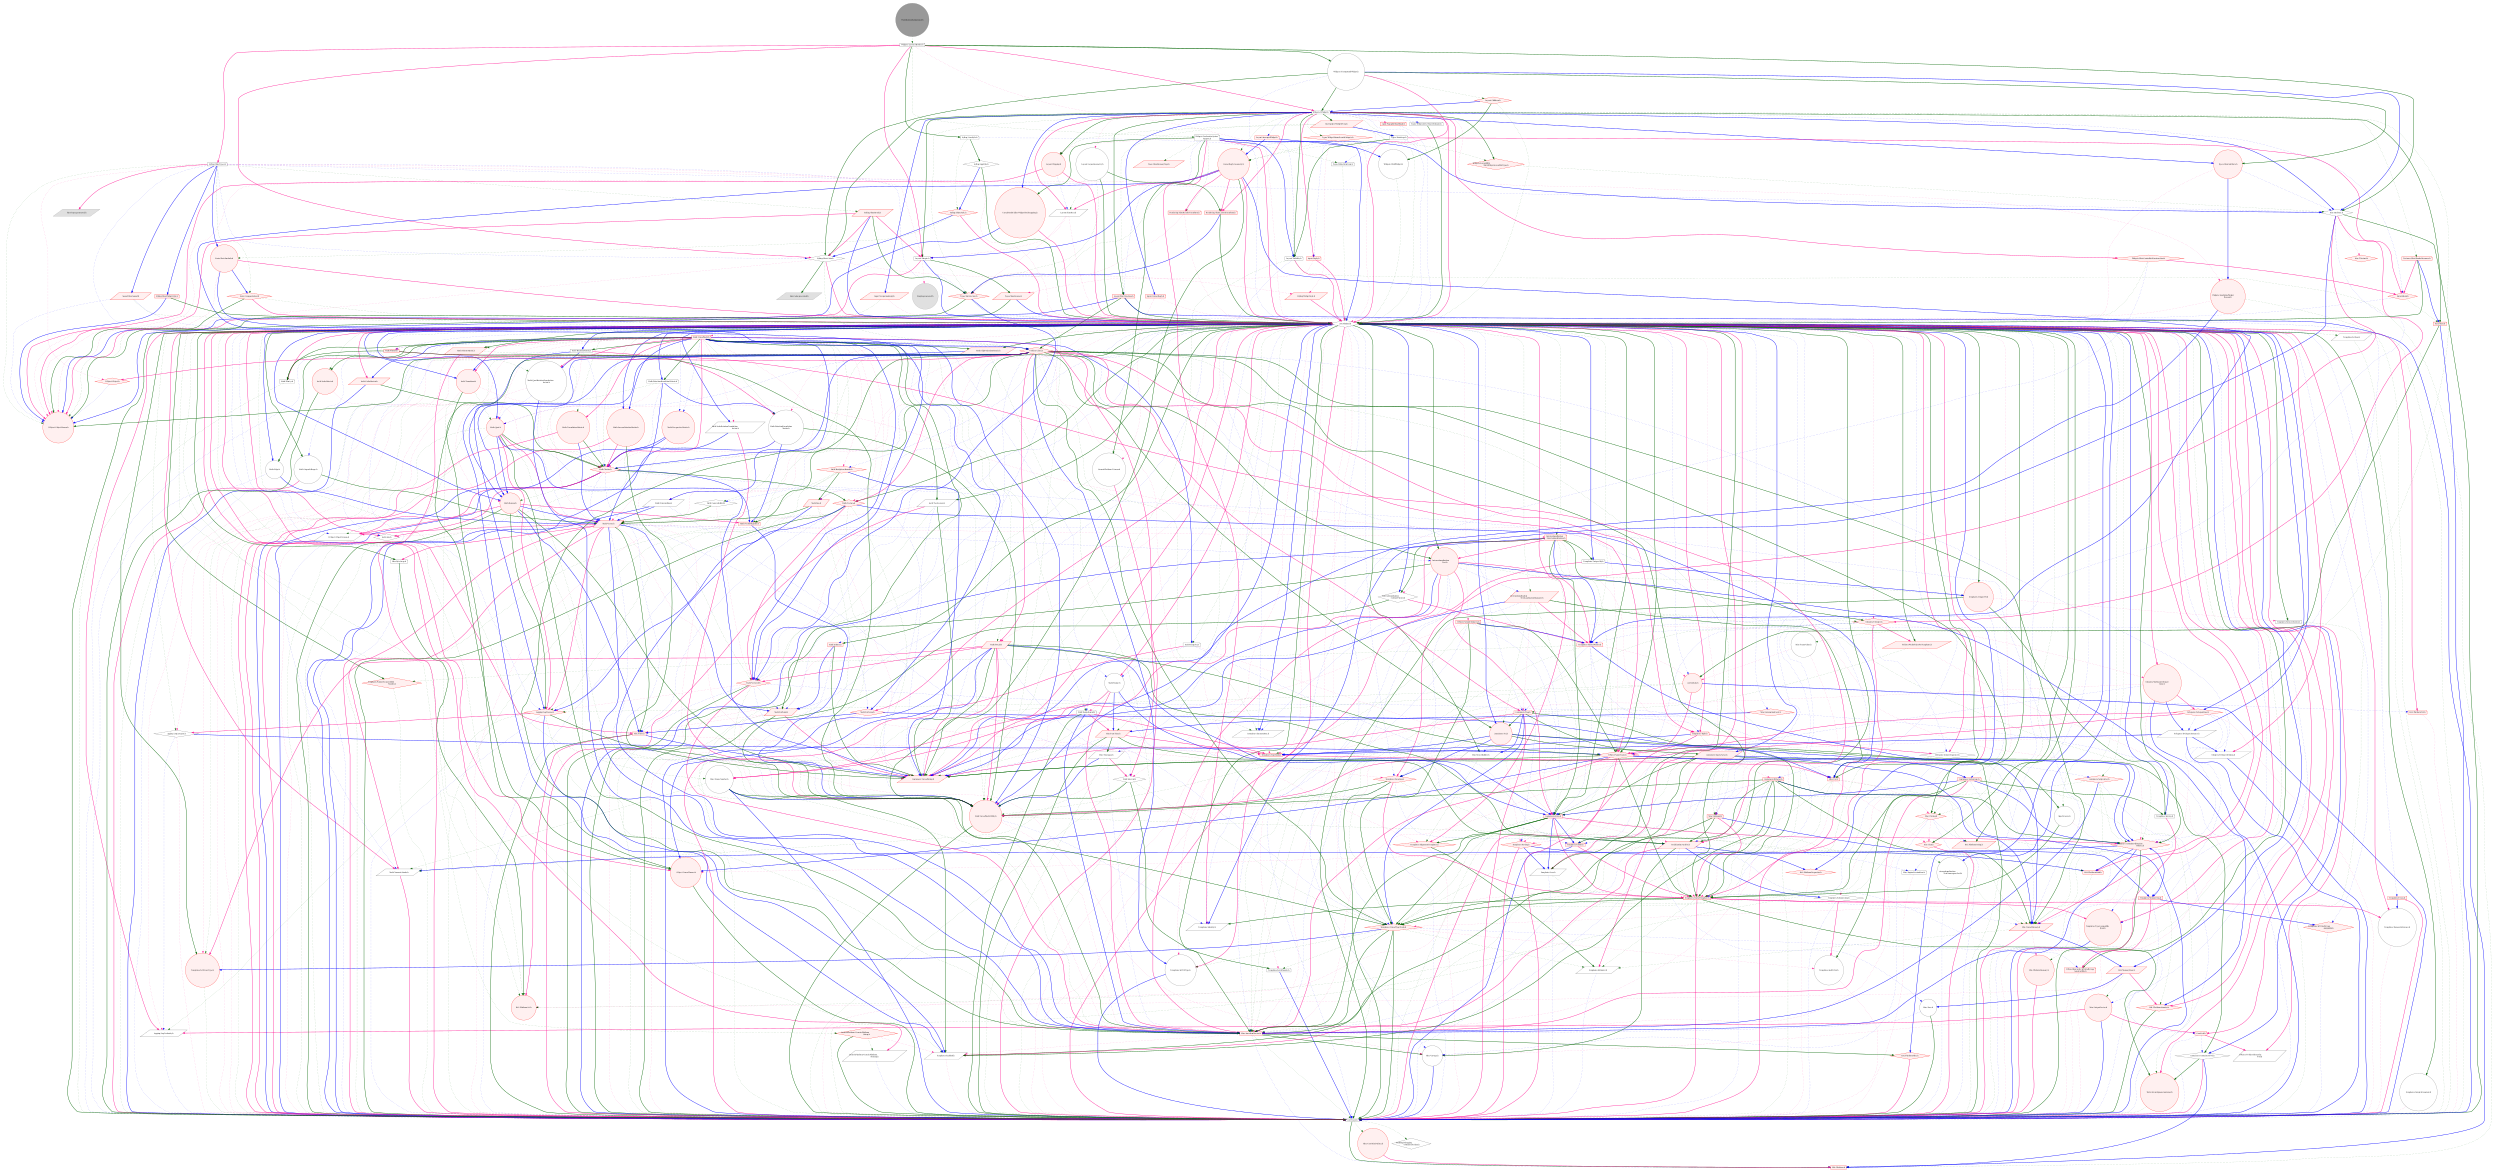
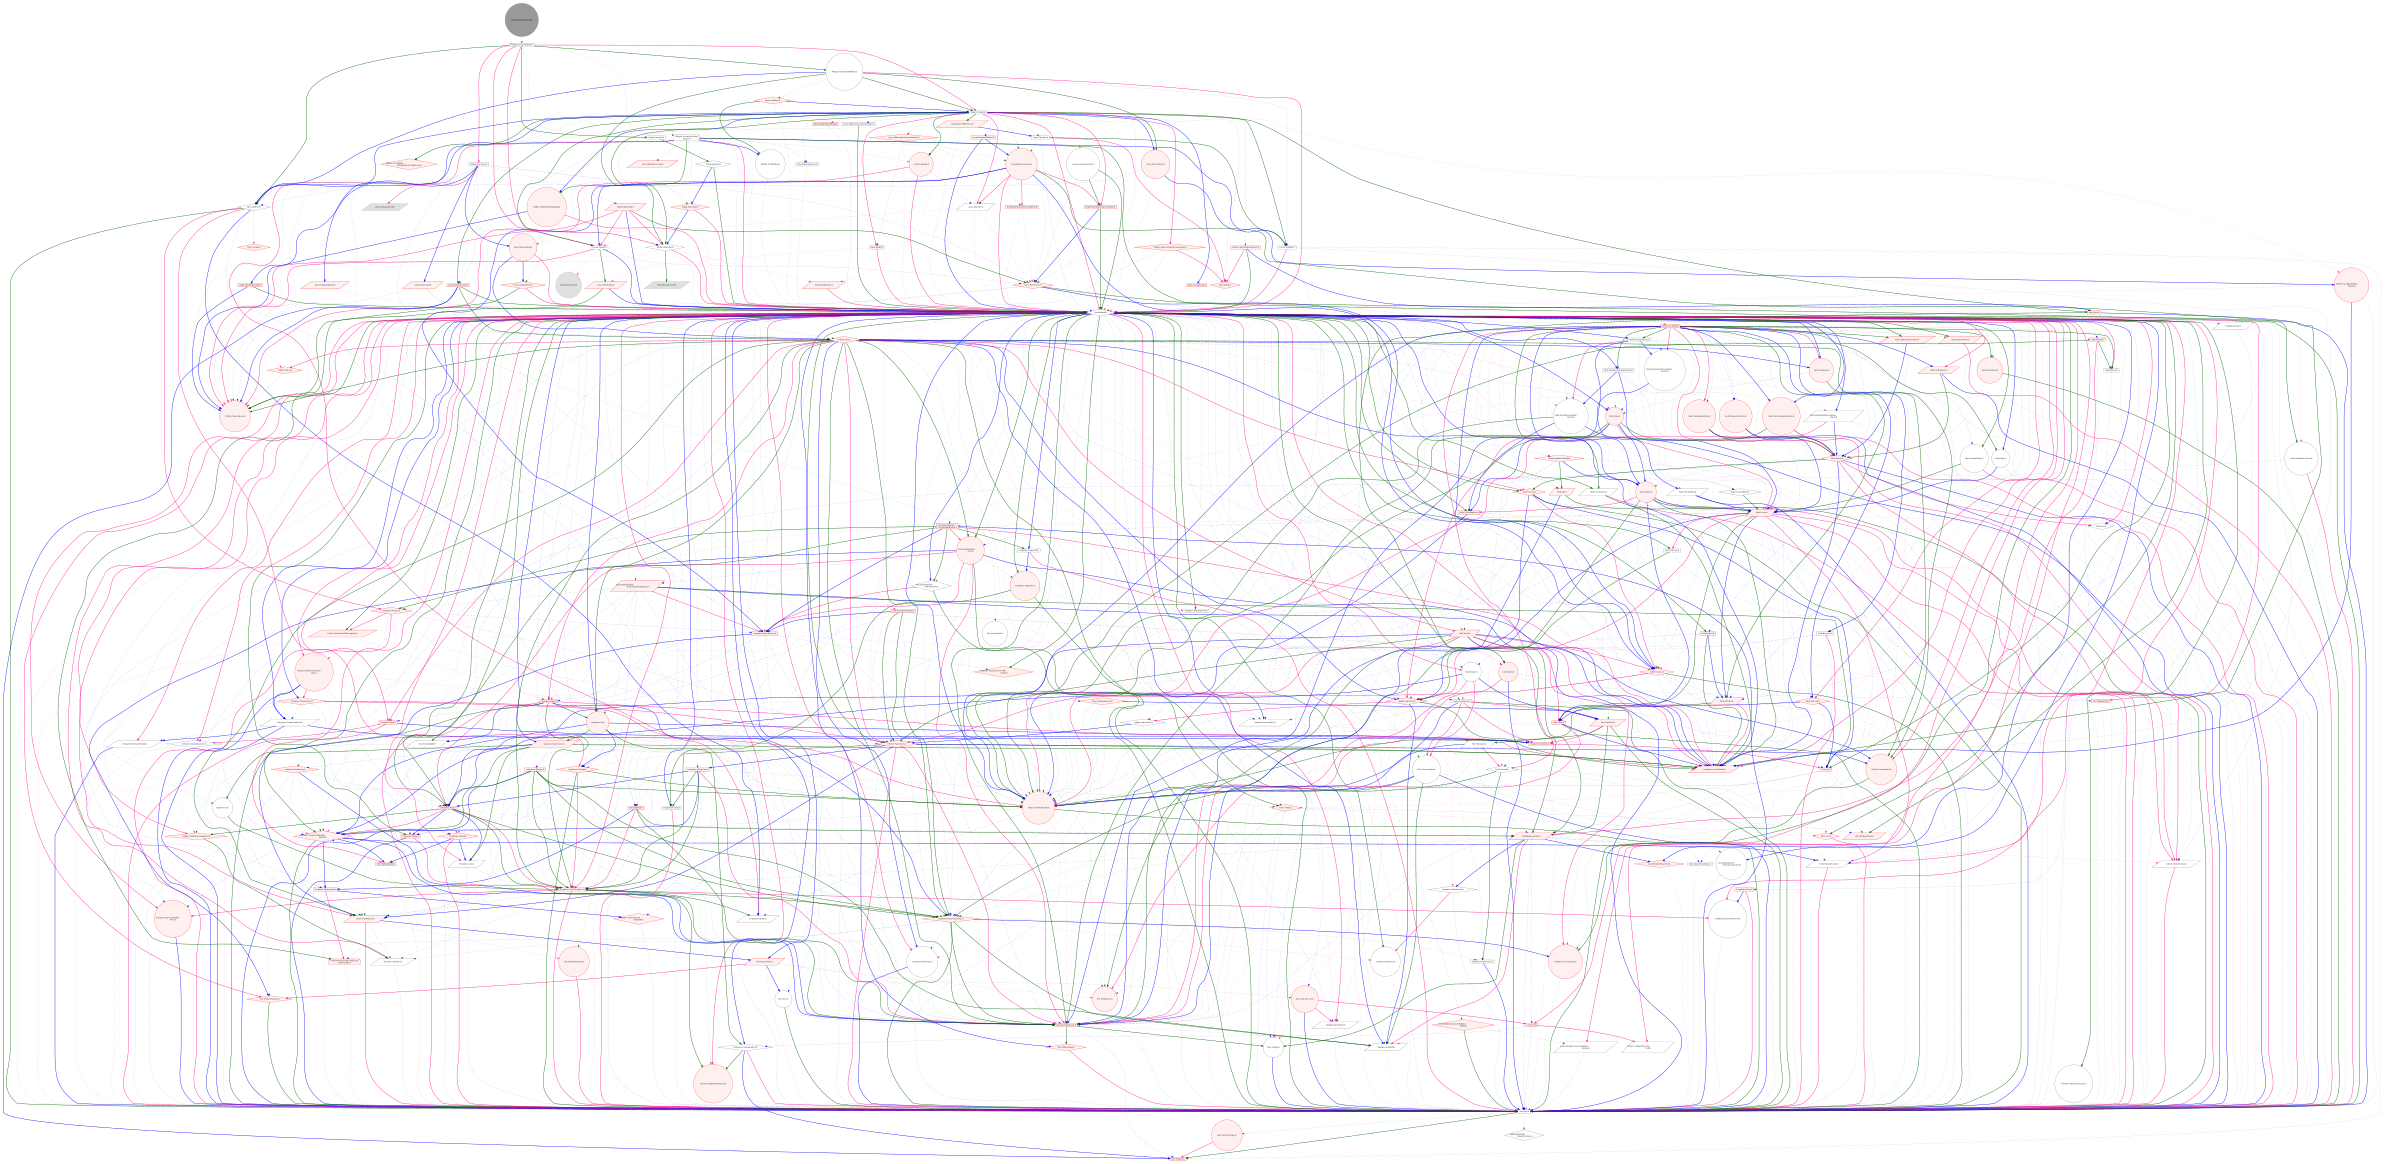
(1020, 213) -> (547, 207)
(1898, 846) -> (514, 878)
(1158, 864) -> (1883, 850)
